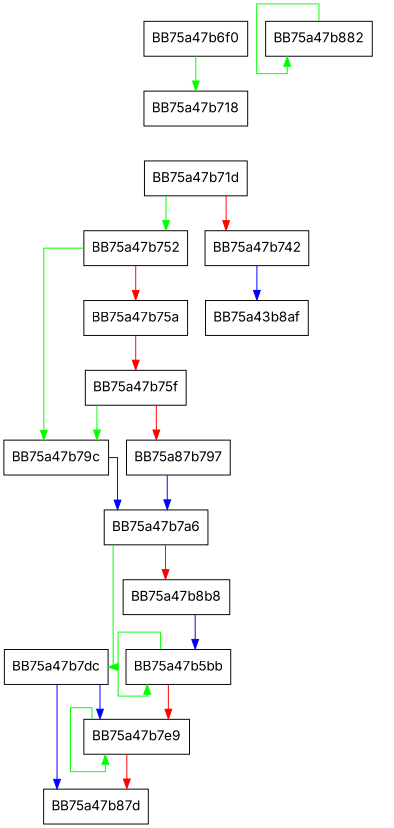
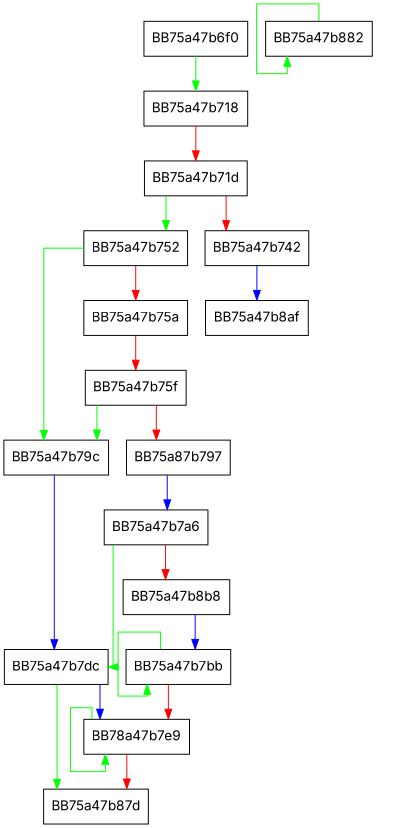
none -> (196, 139)
(257, 318) -> (257, 318)
(118, 474) -> (54, 557)
(178, 667) -> (178, 667)
(57, 732) -> (57, 732)
(137, 737) -> (137, 737)
